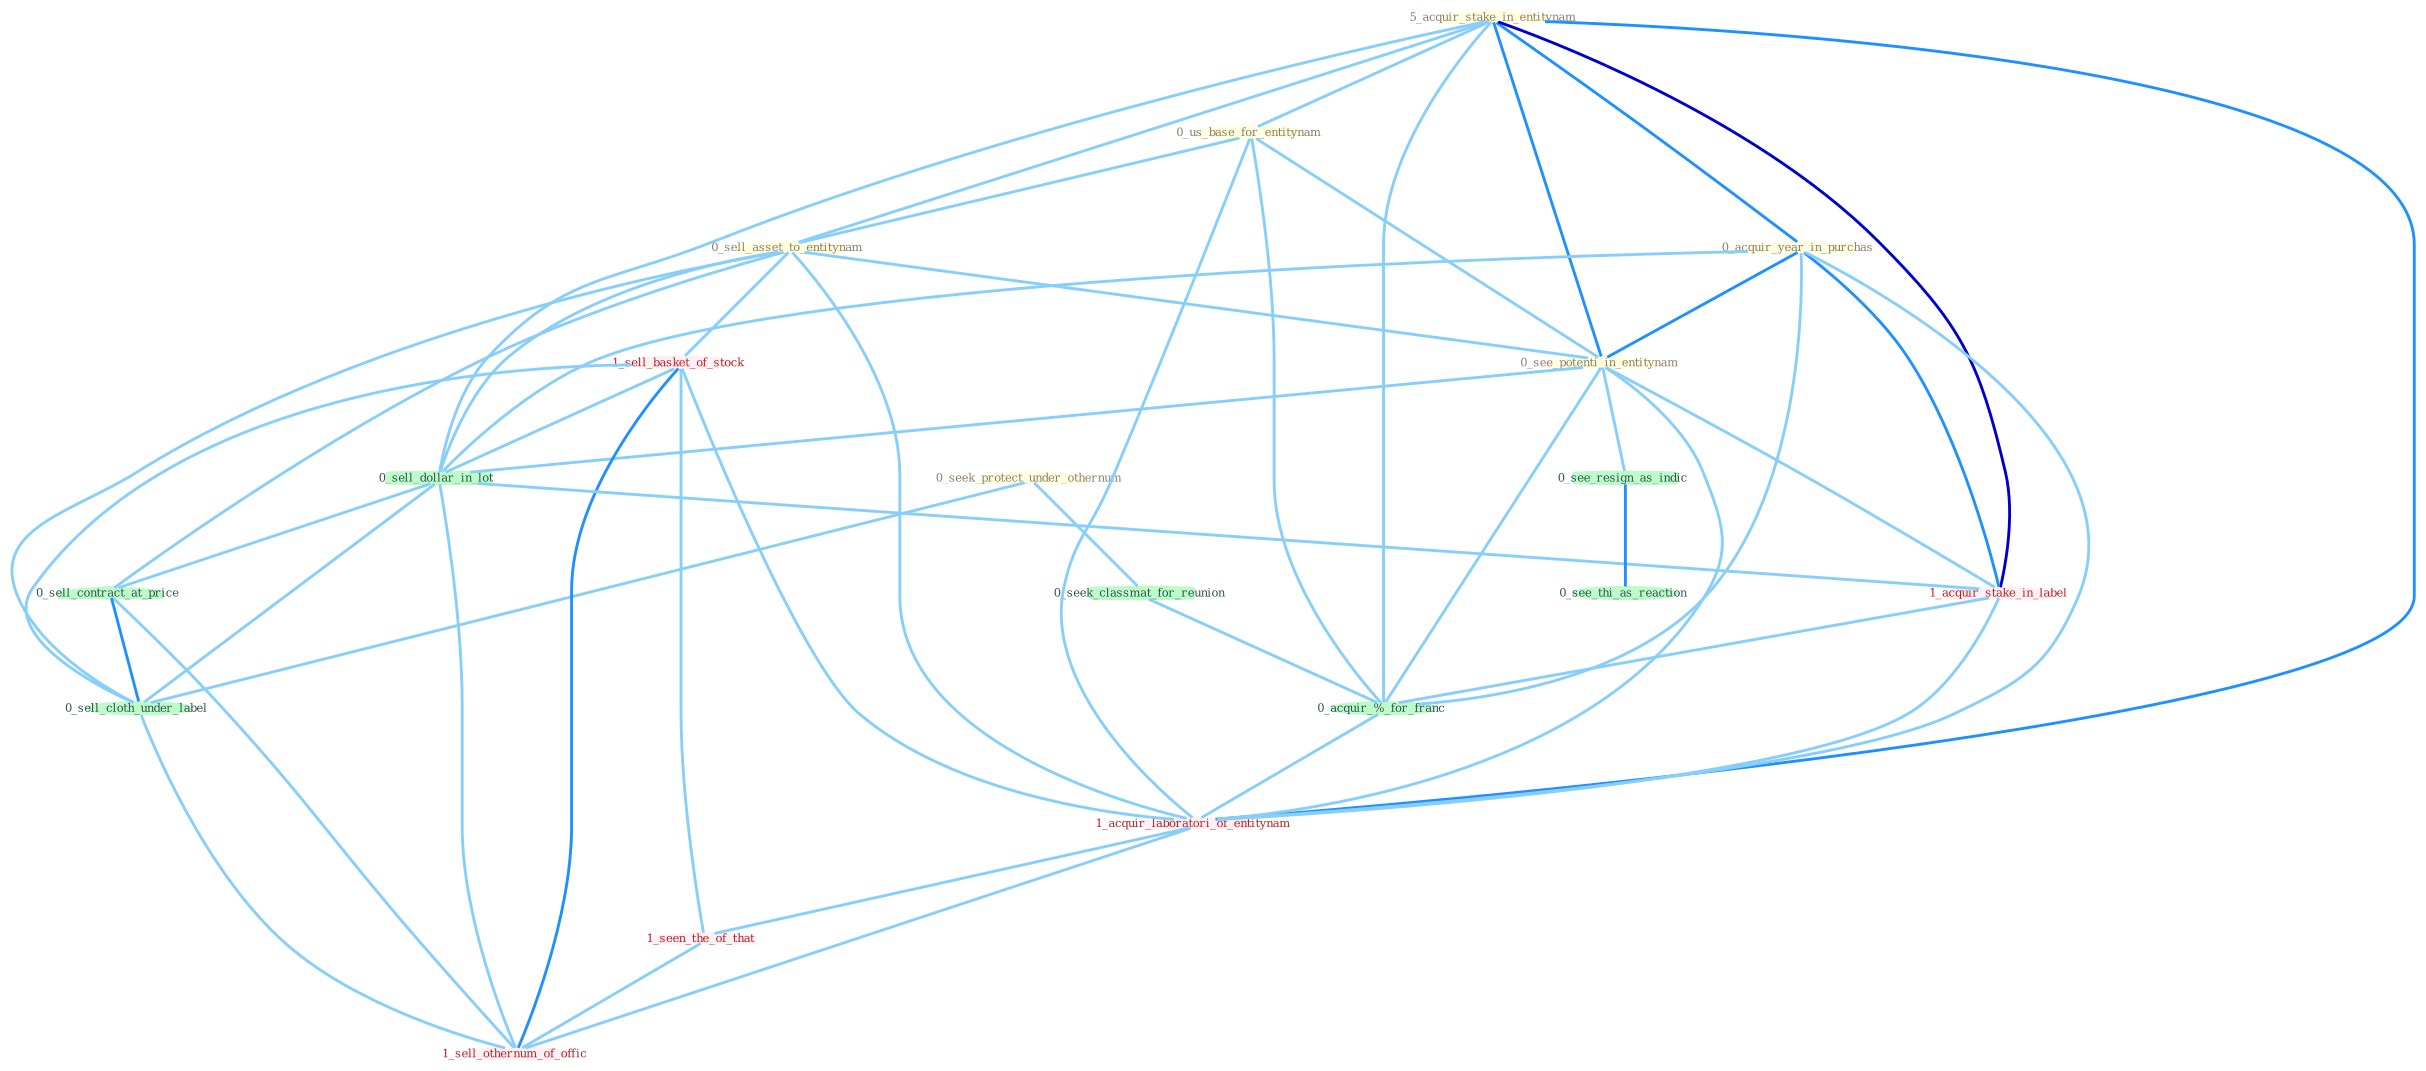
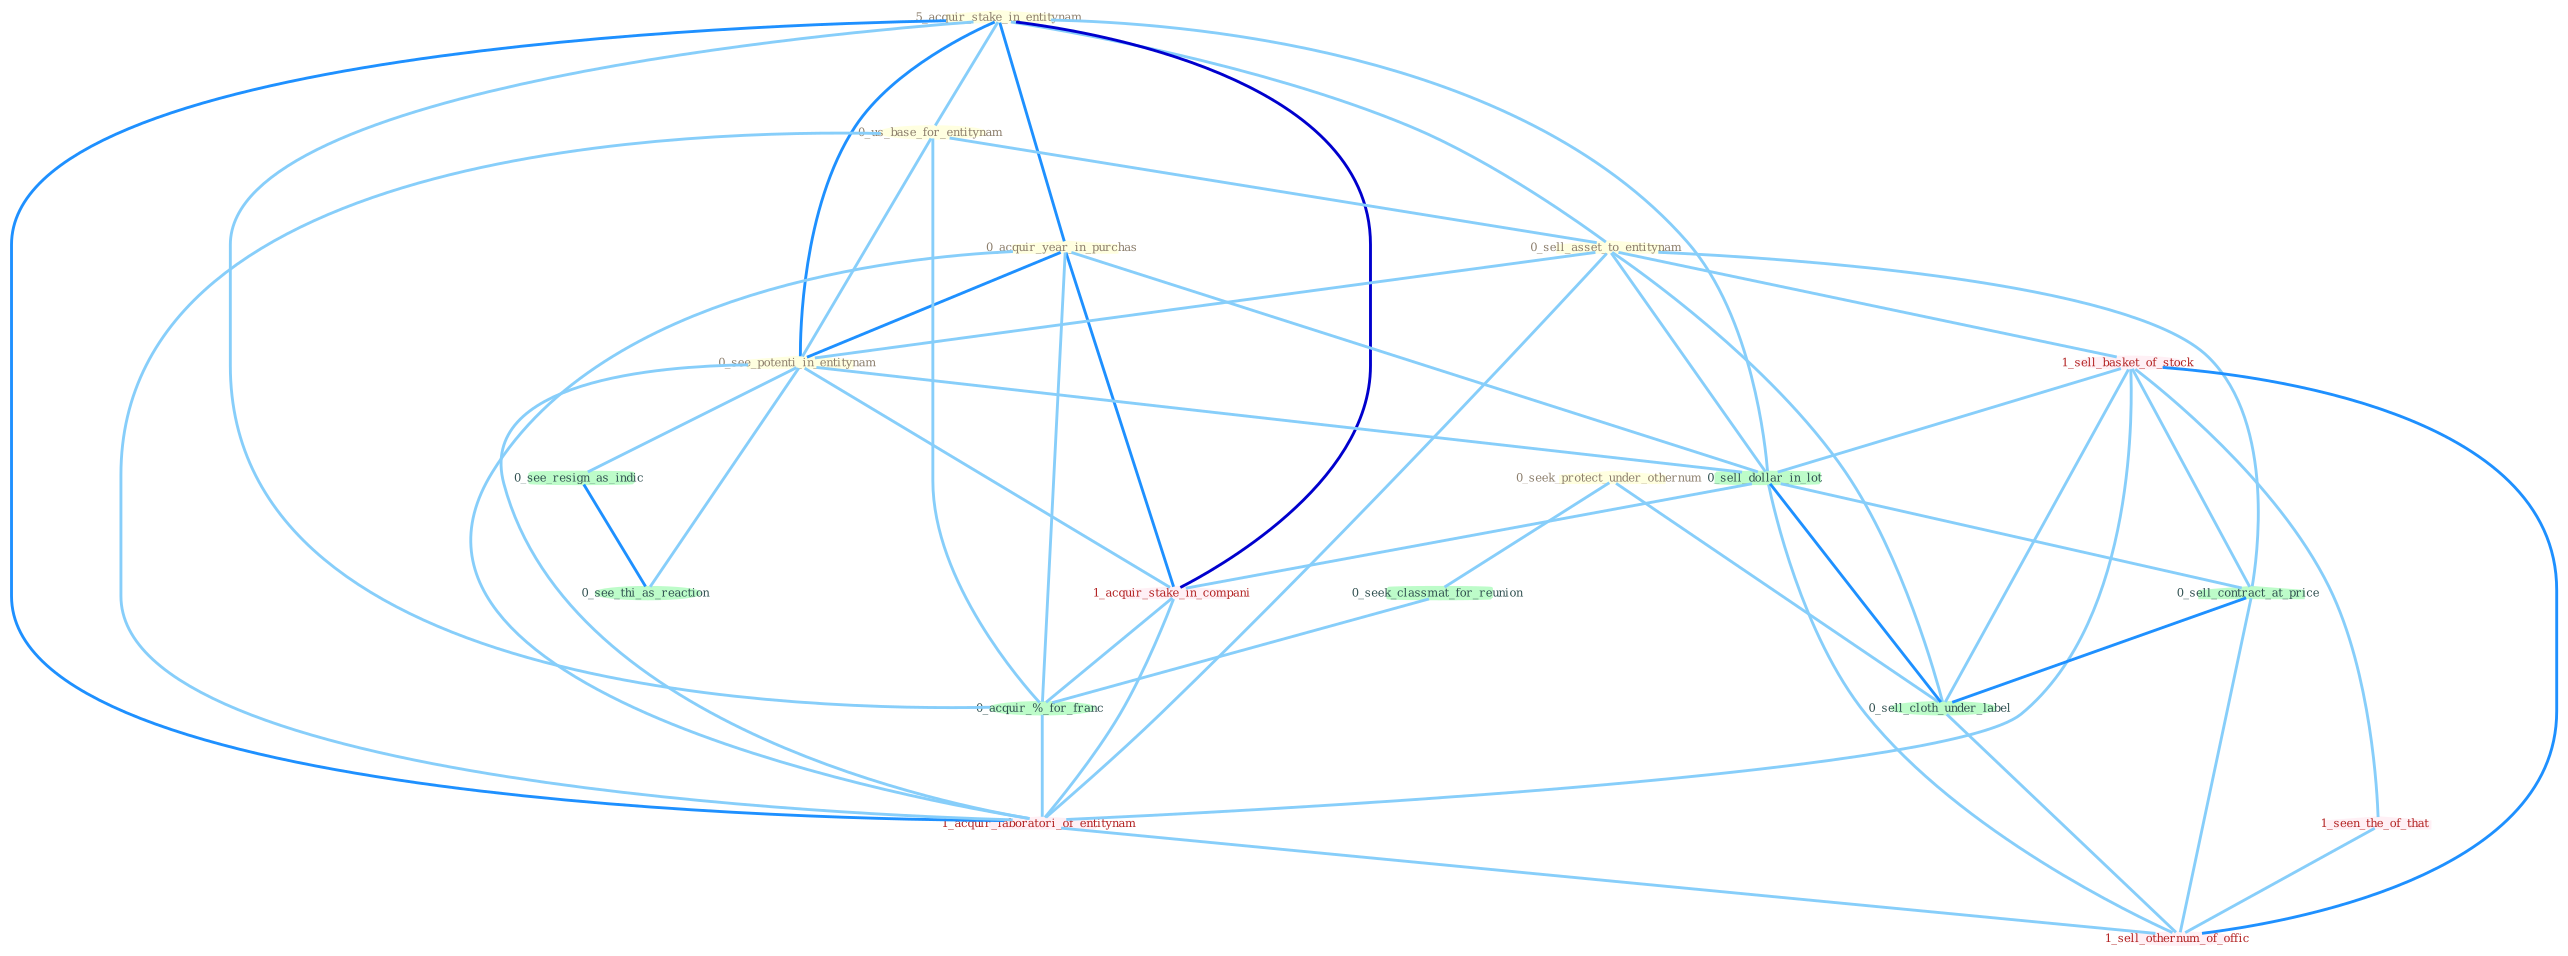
none -> (2191, 478)
(1493, 535) -> (724, 477)
(290, 593) -> (1855, 593)
(2000, 593) -> (1175, 593)
(951, 881) -> none
